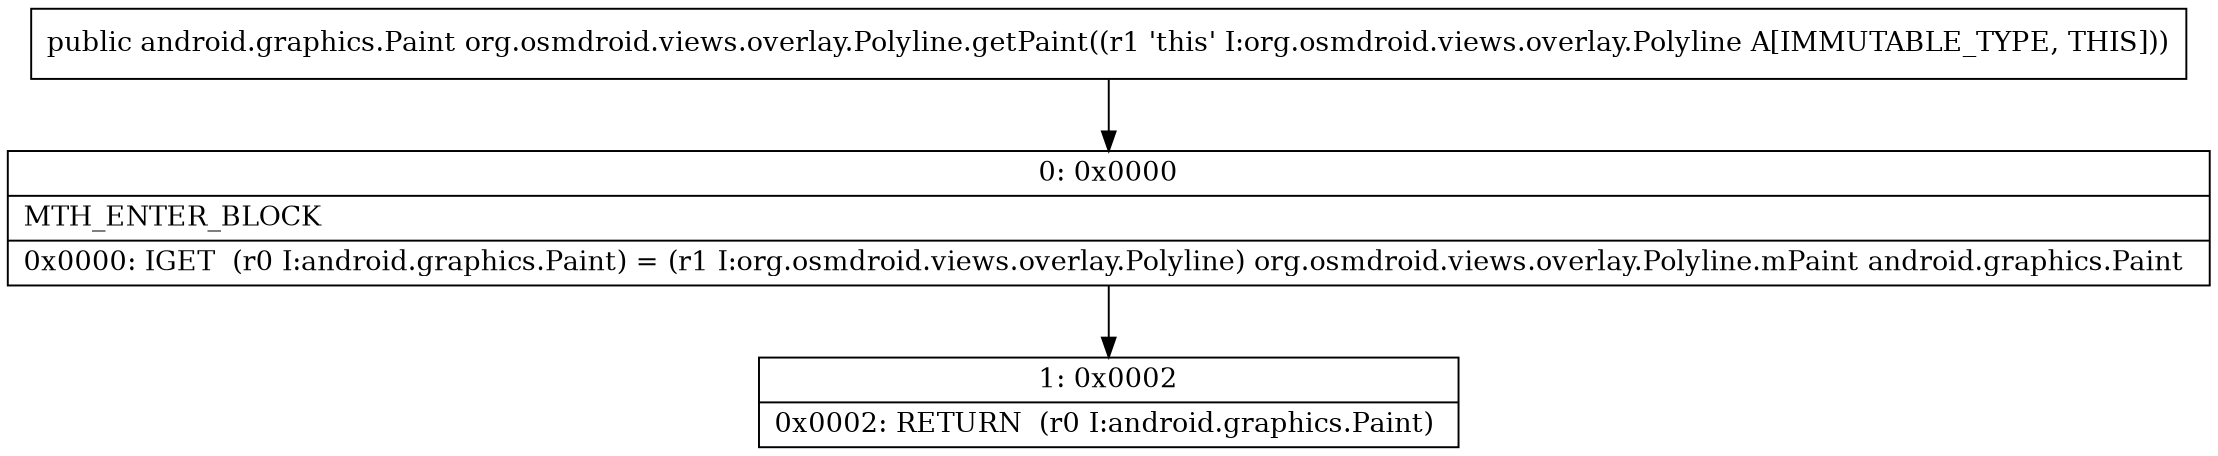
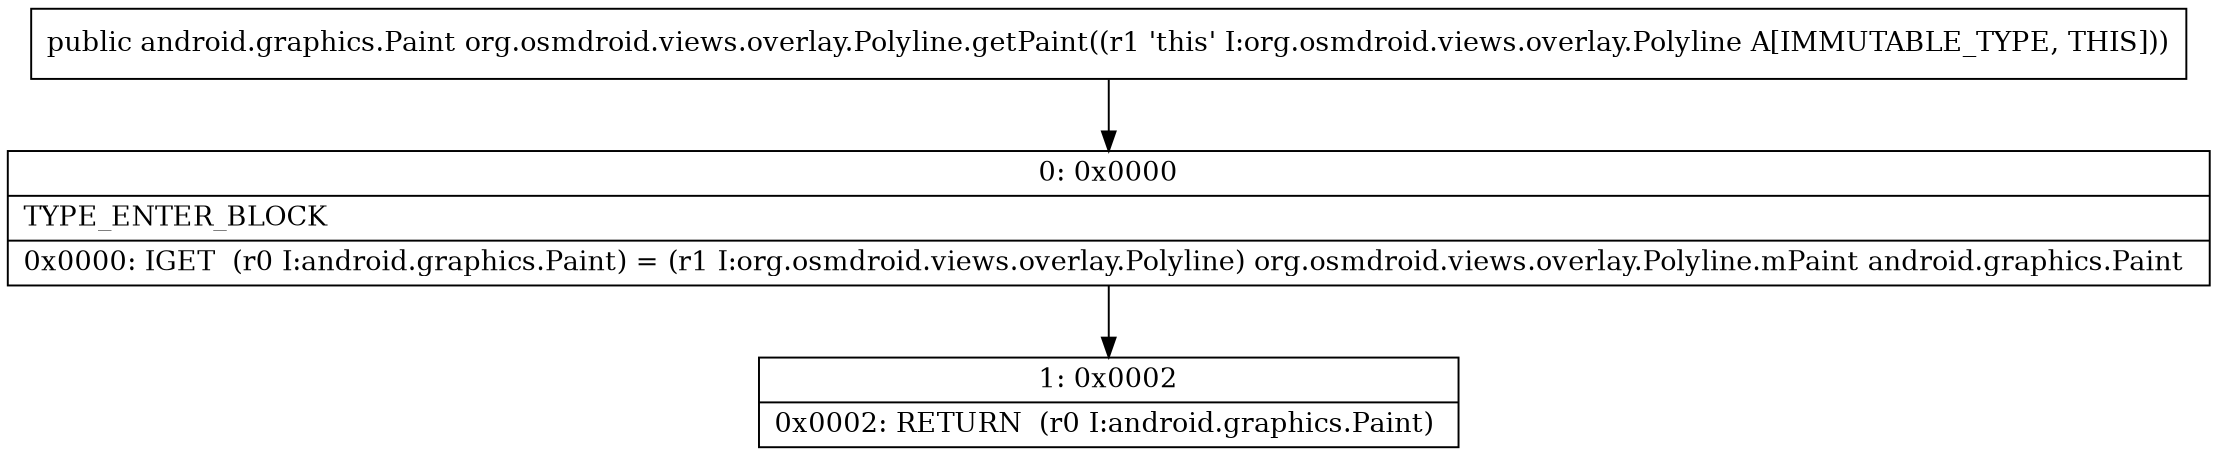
(173, 217) -> (176, 217)
